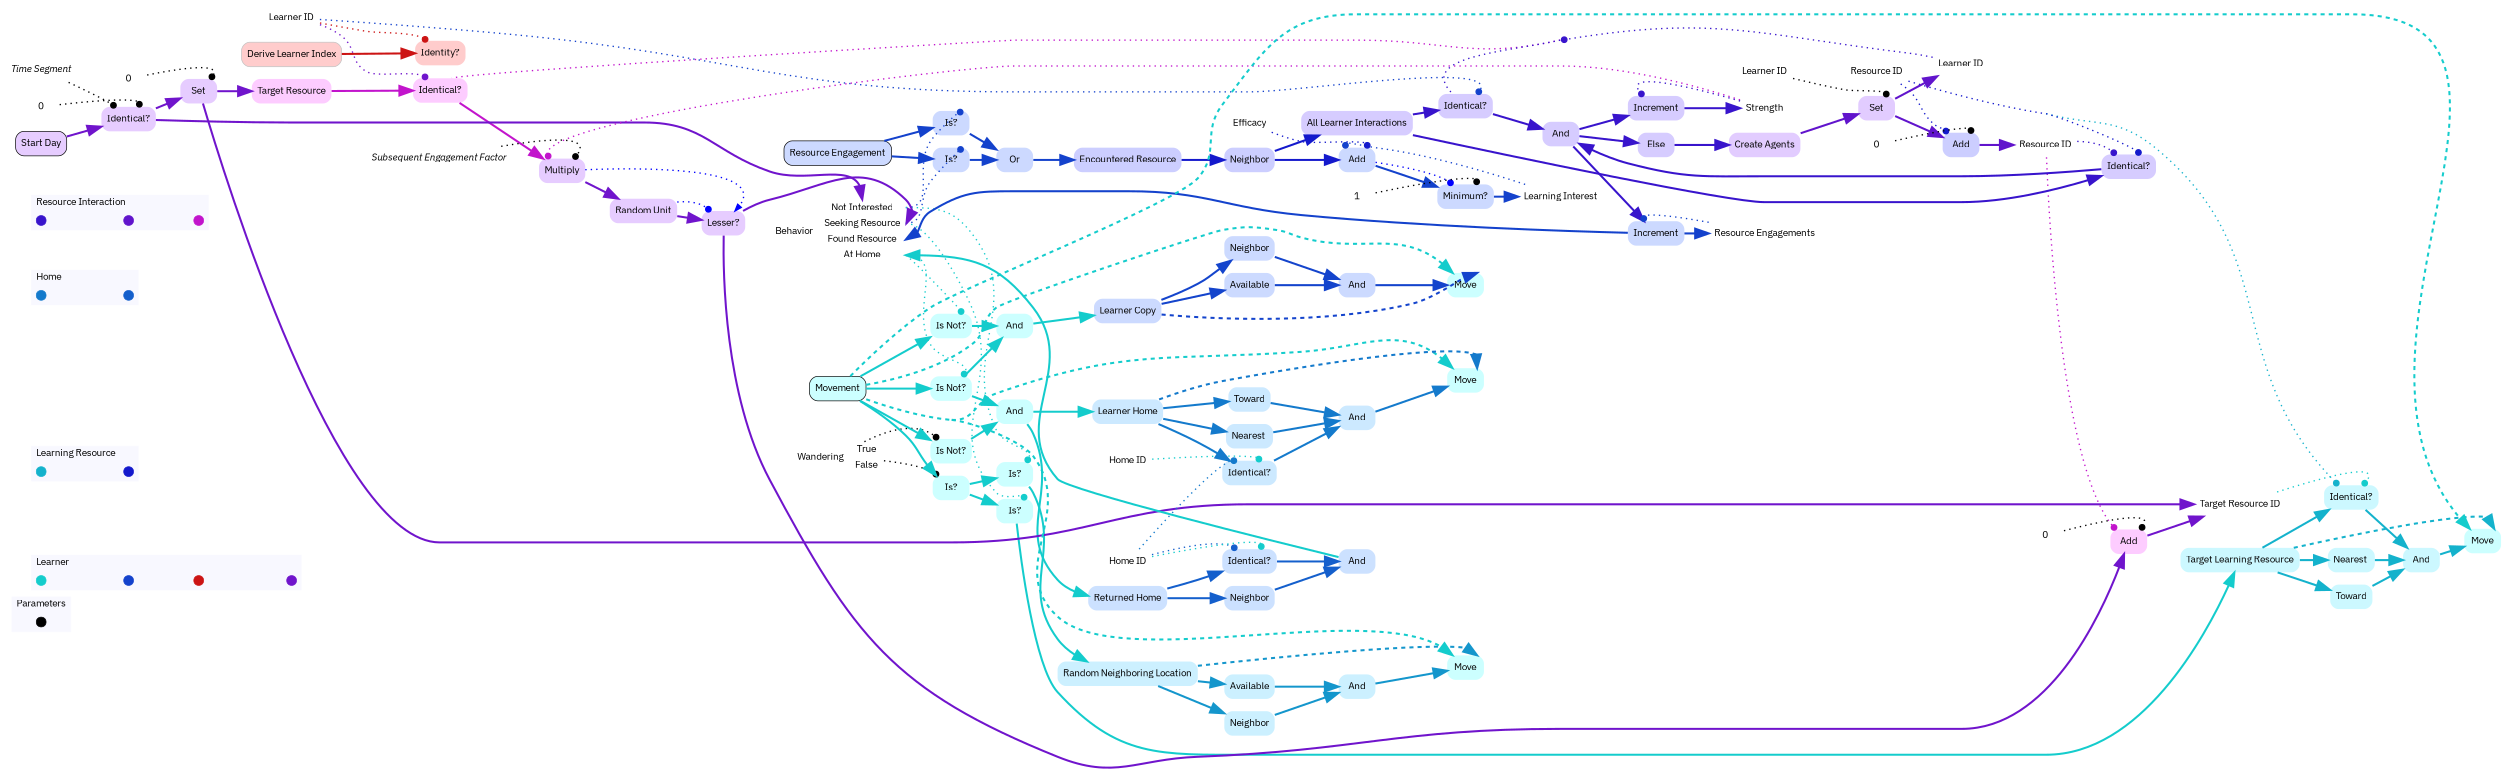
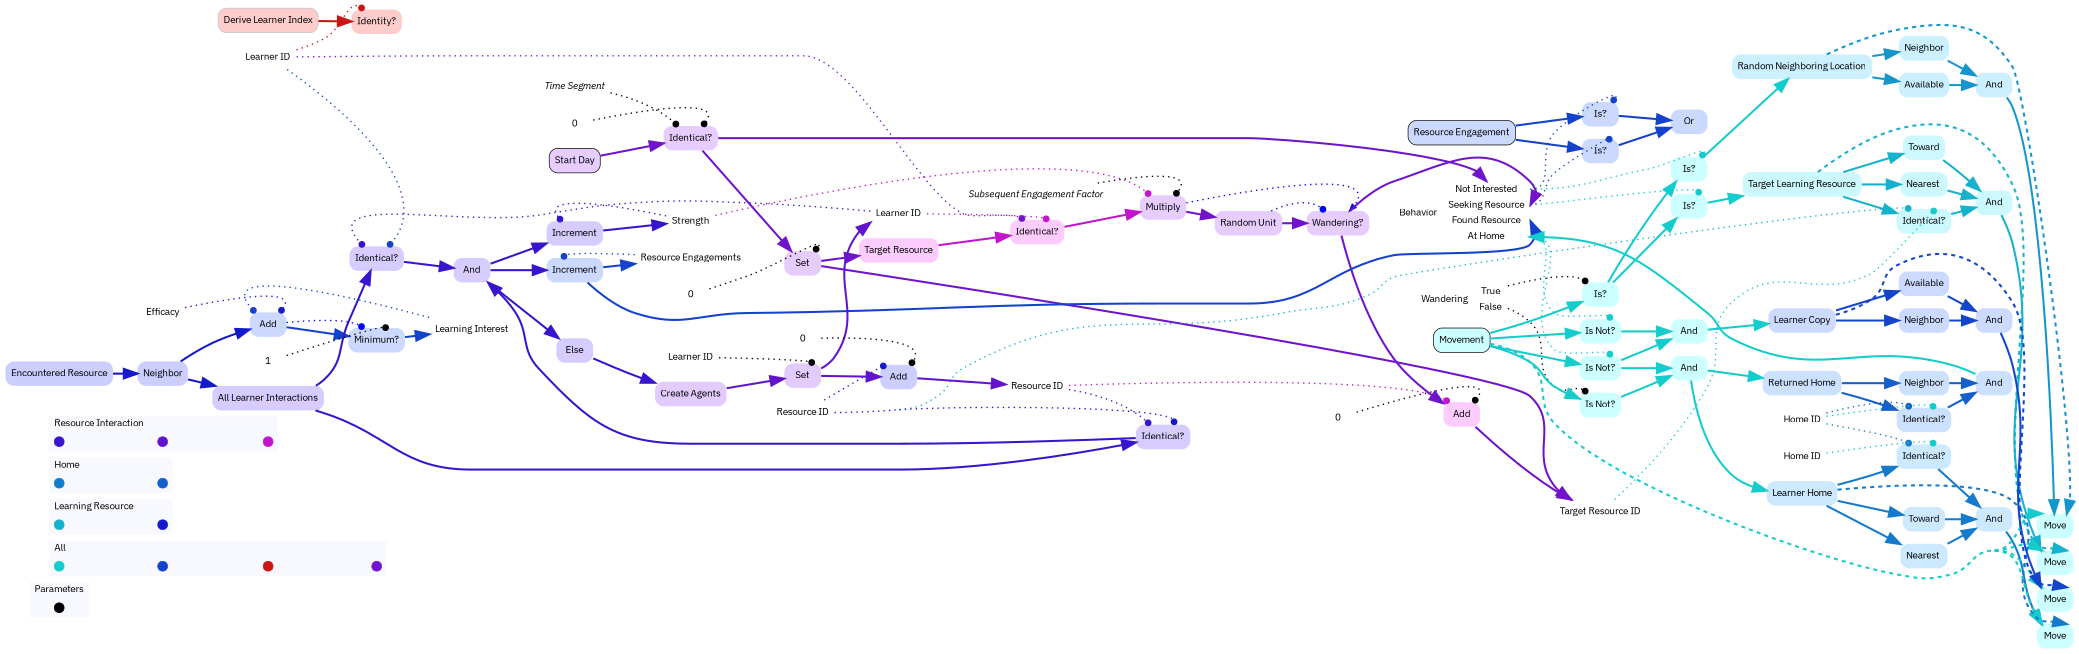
(1047, 160) -> none
(723, 223) -> (1338, 223)
(53, 563) -> (60, 548)
